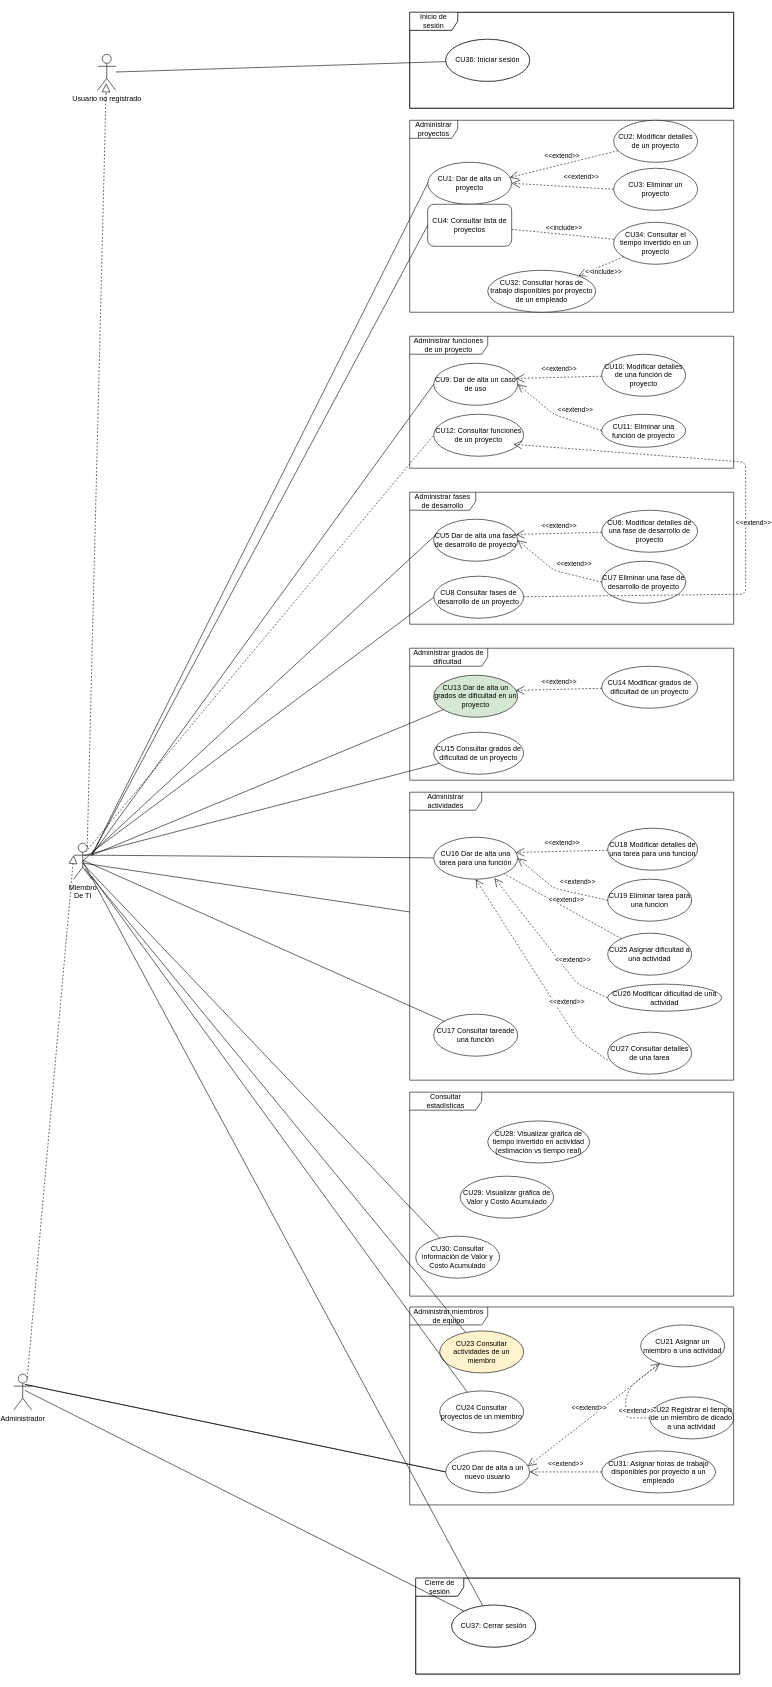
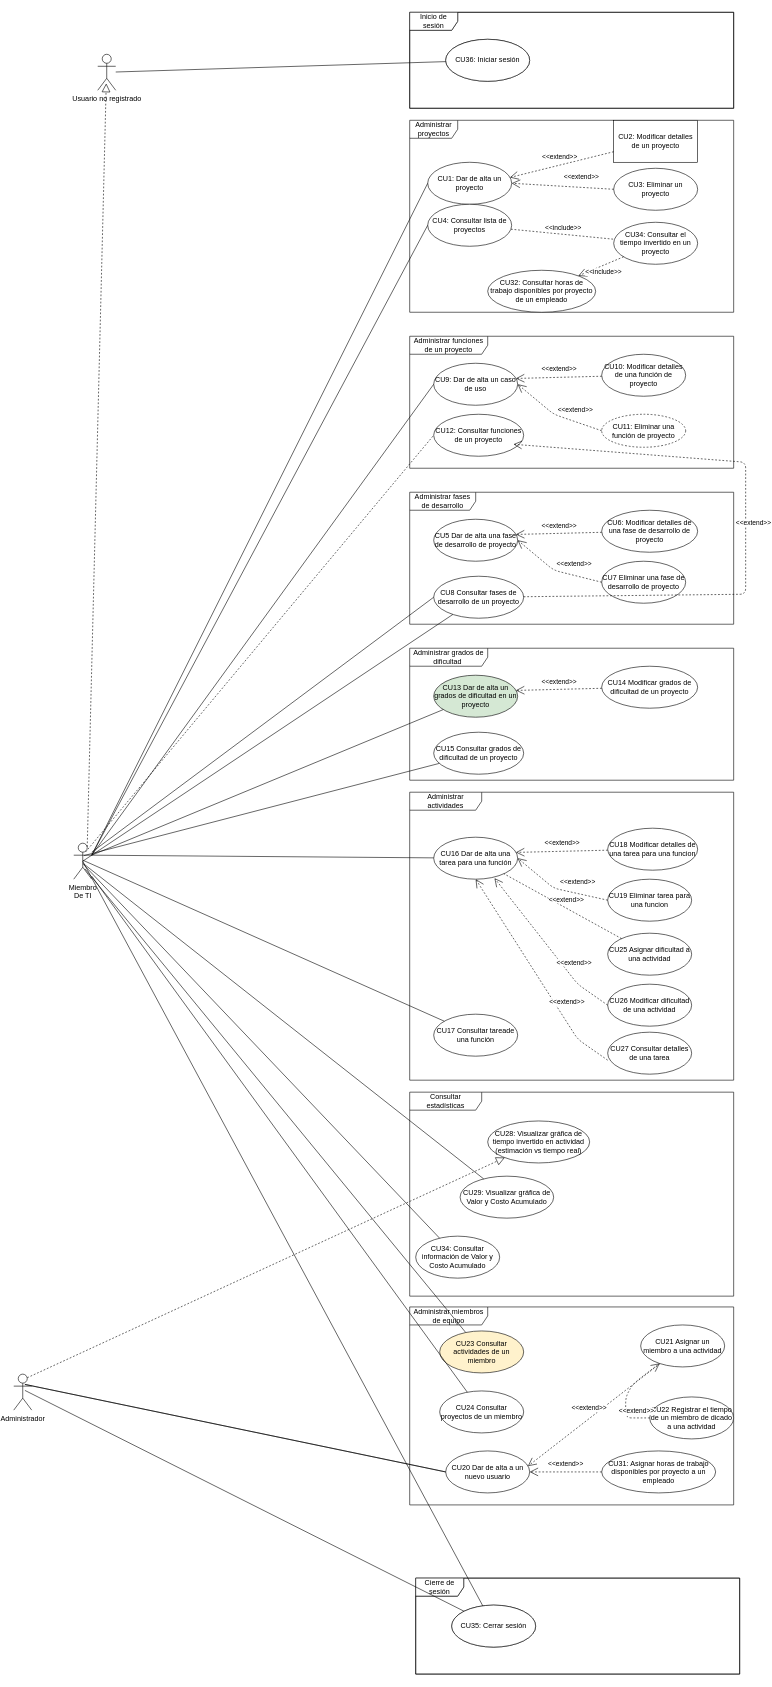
(656, 141) -> (656, 141)
(470, 225) -> (470, 225)
(644, 431) -> (644, 431)
(272, 686) -> (277, 732)
(251, 888) -> (285, 1023)
(665, 998) -> (650, 1005)
(50, 1121) -> (261, 1270)
(458, 1257) -> (458, 1257)
(494, 1626) -> (494, 1626)
